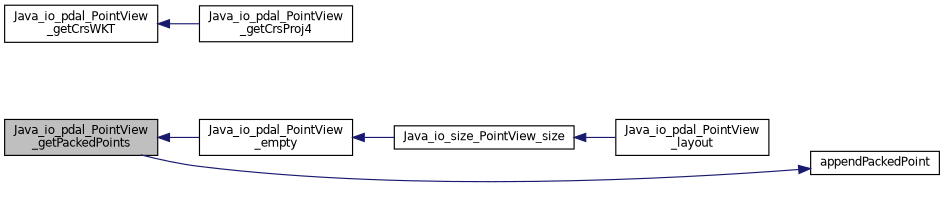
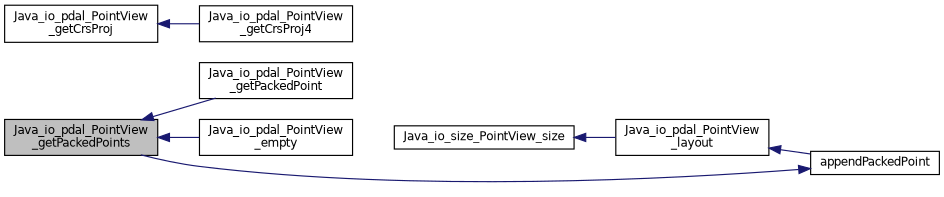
(81, 24) -> (81, 24)
none -> (276, 81)
(379, 137) -> none
none -> (795, 152)
